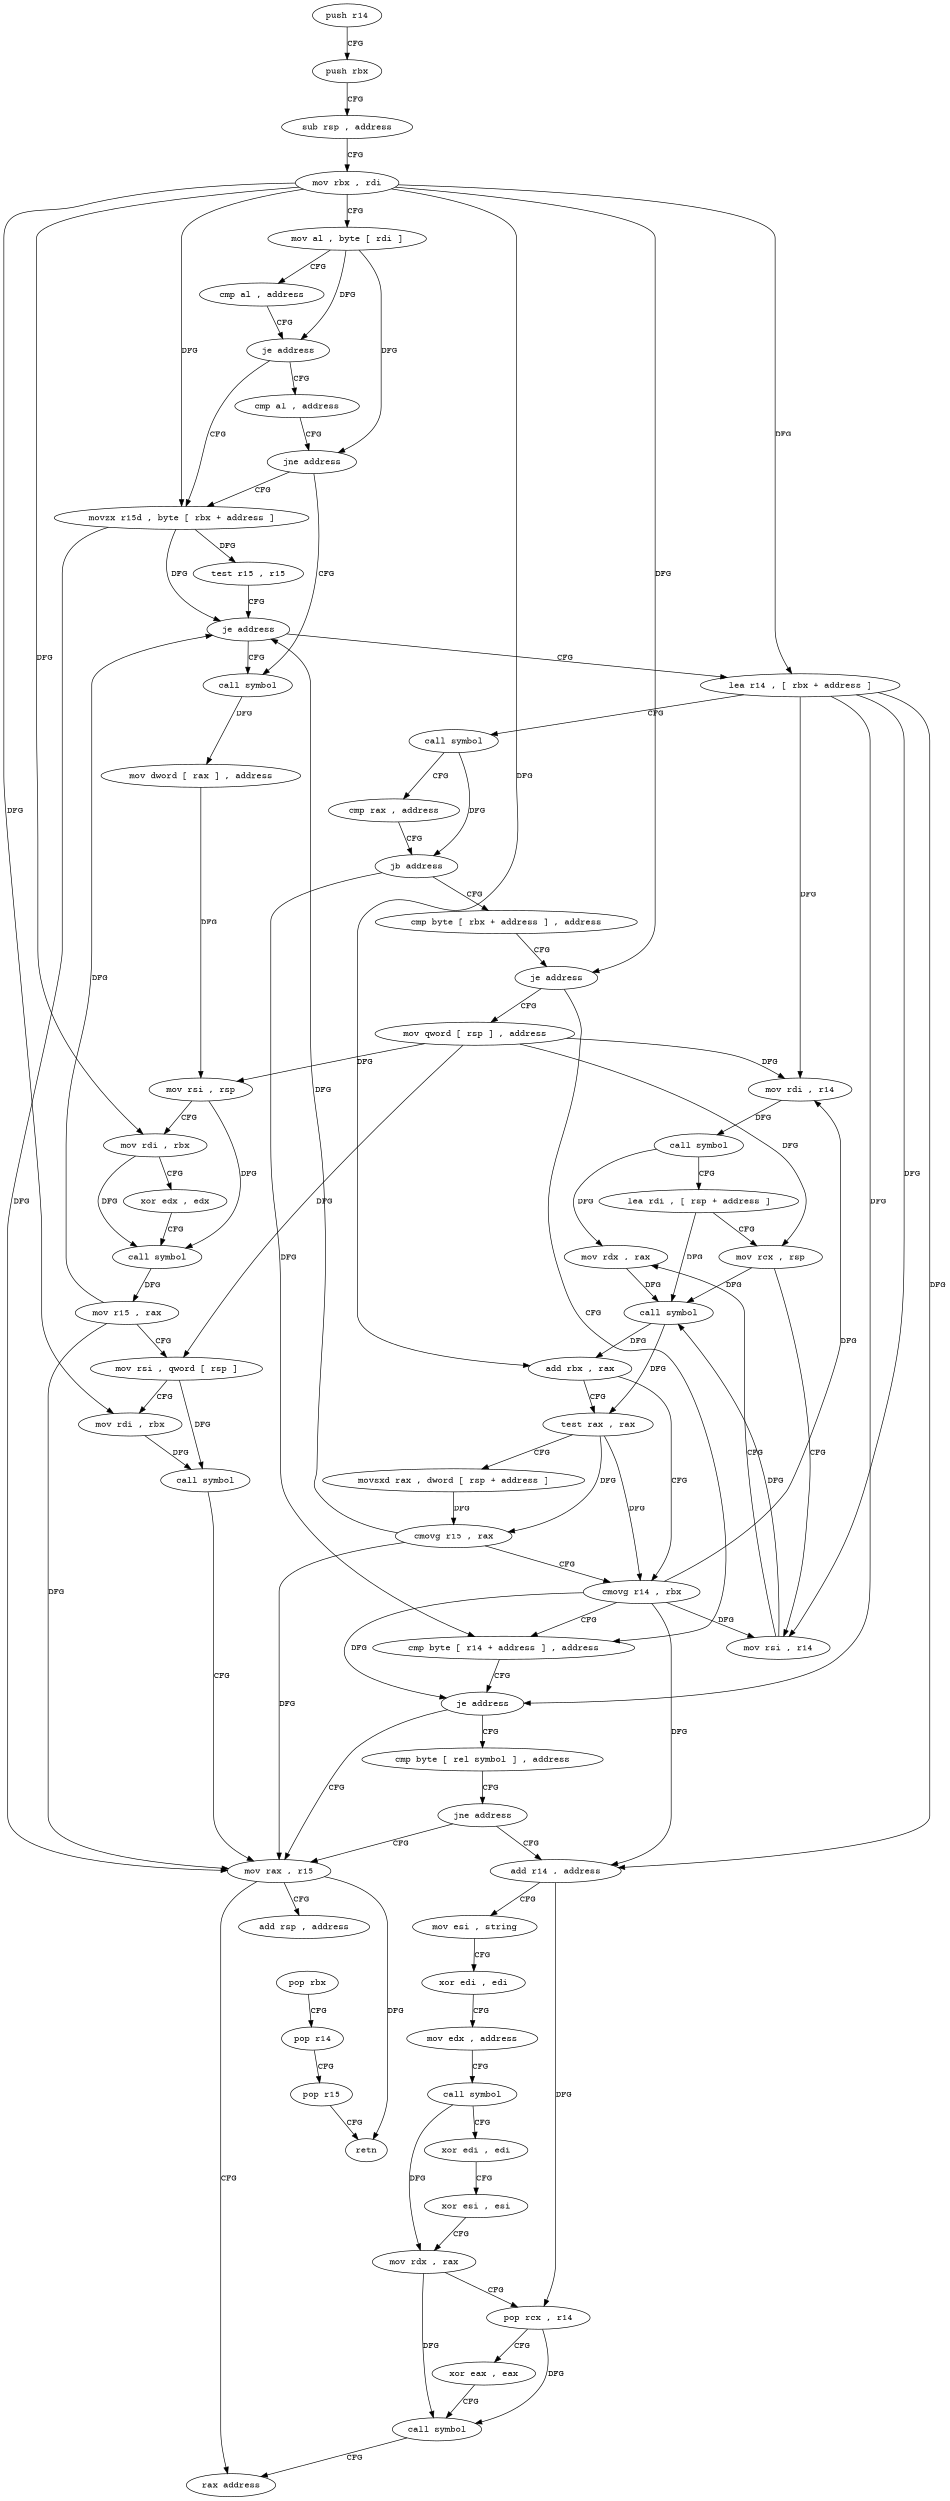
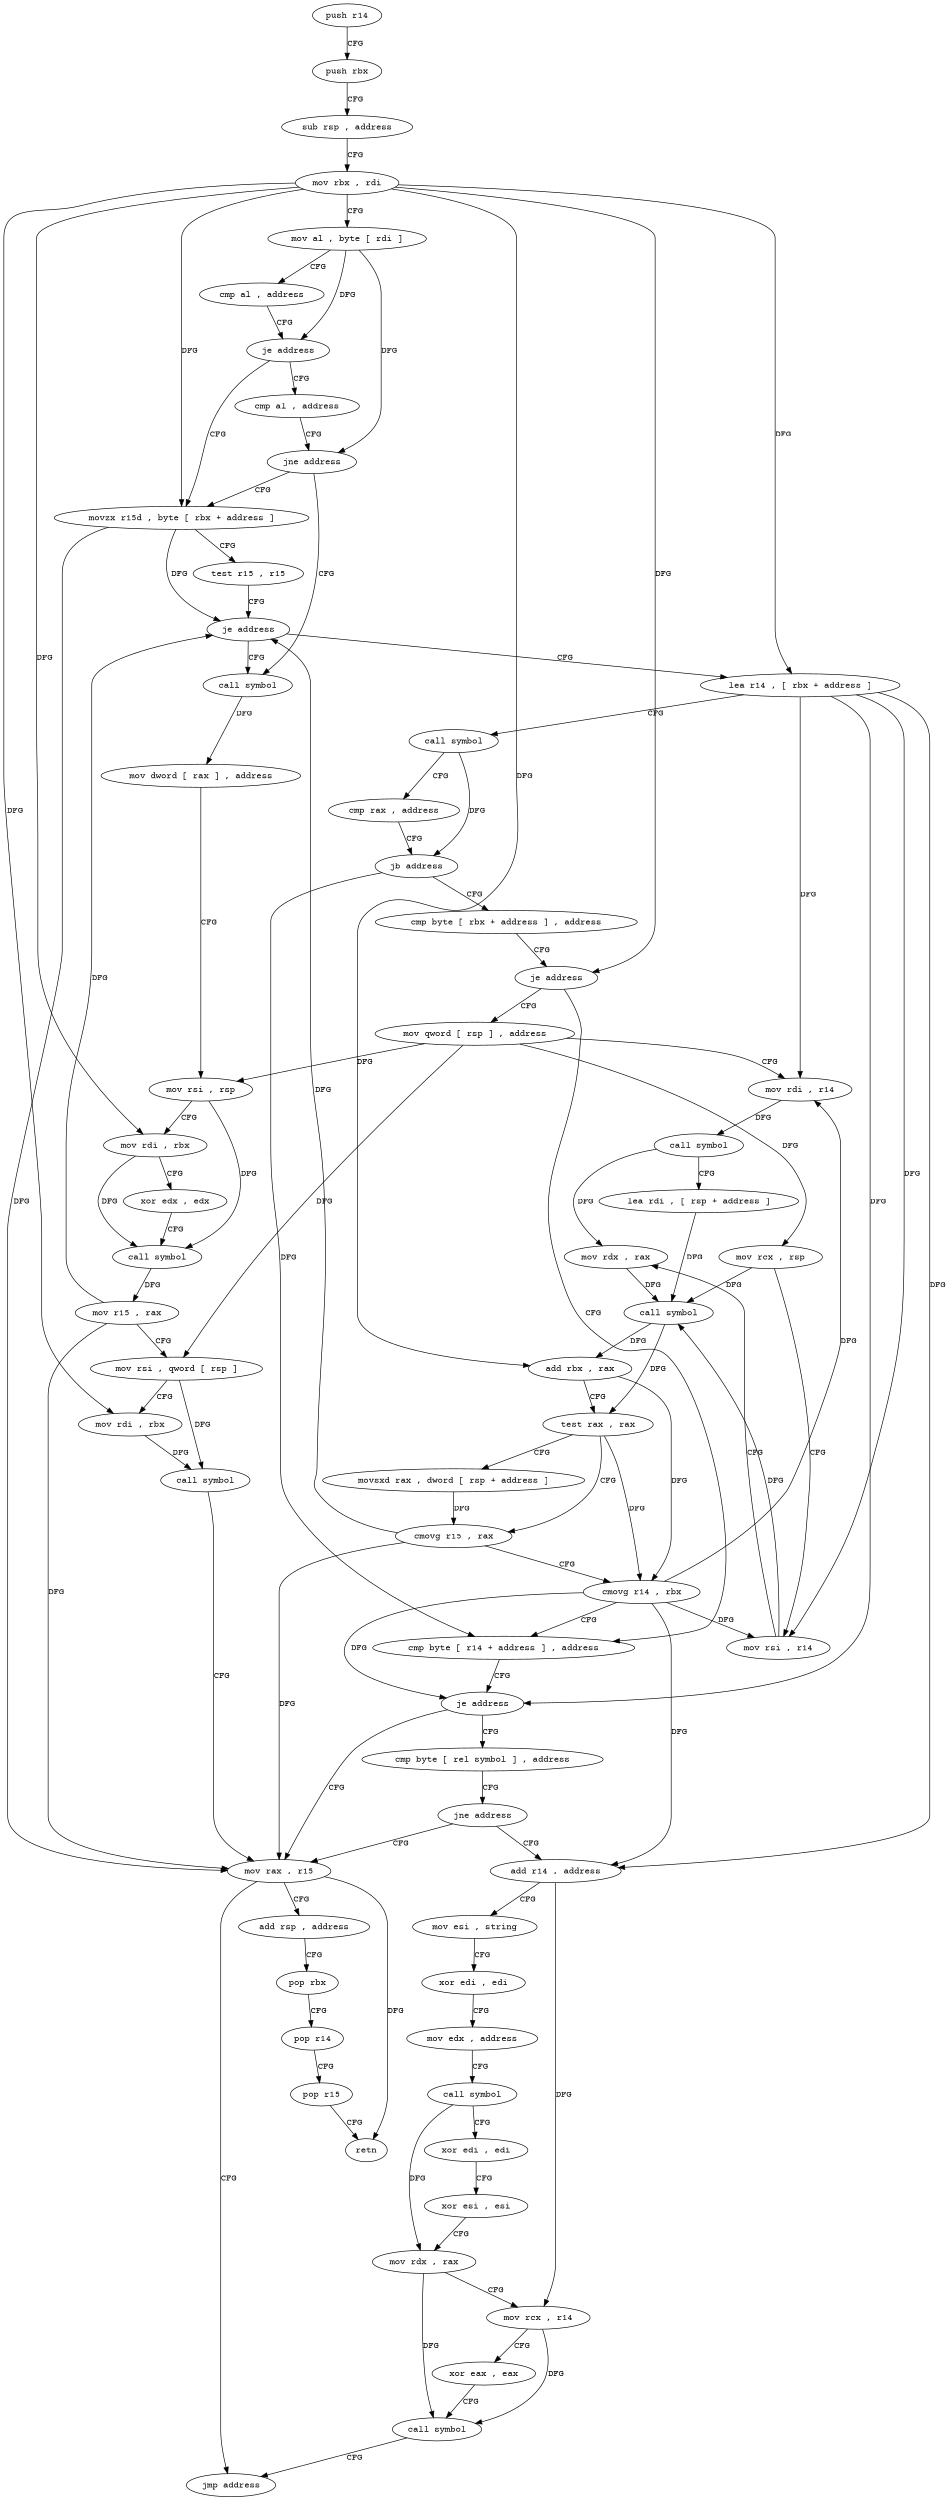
(227, 546) -> (227, 546)
(209, 922) -> (209, 922)
(770, 1062) -> (770, 1062)
(732, 1227) -> none
(608, 1480) -> (608, 1480)
(679, 1480) -> (679, 1480)
none -> (306, 1952)
(538, 2318) -> (538, 2318)
(231, 2485) -> (231, 2485)
